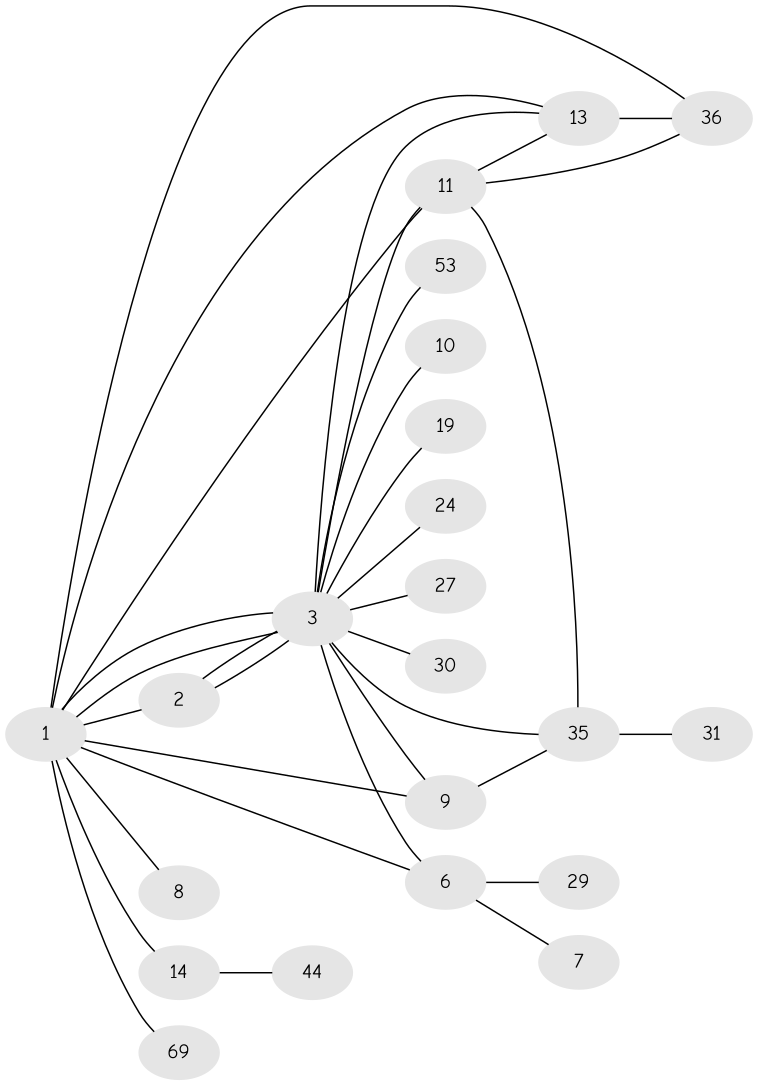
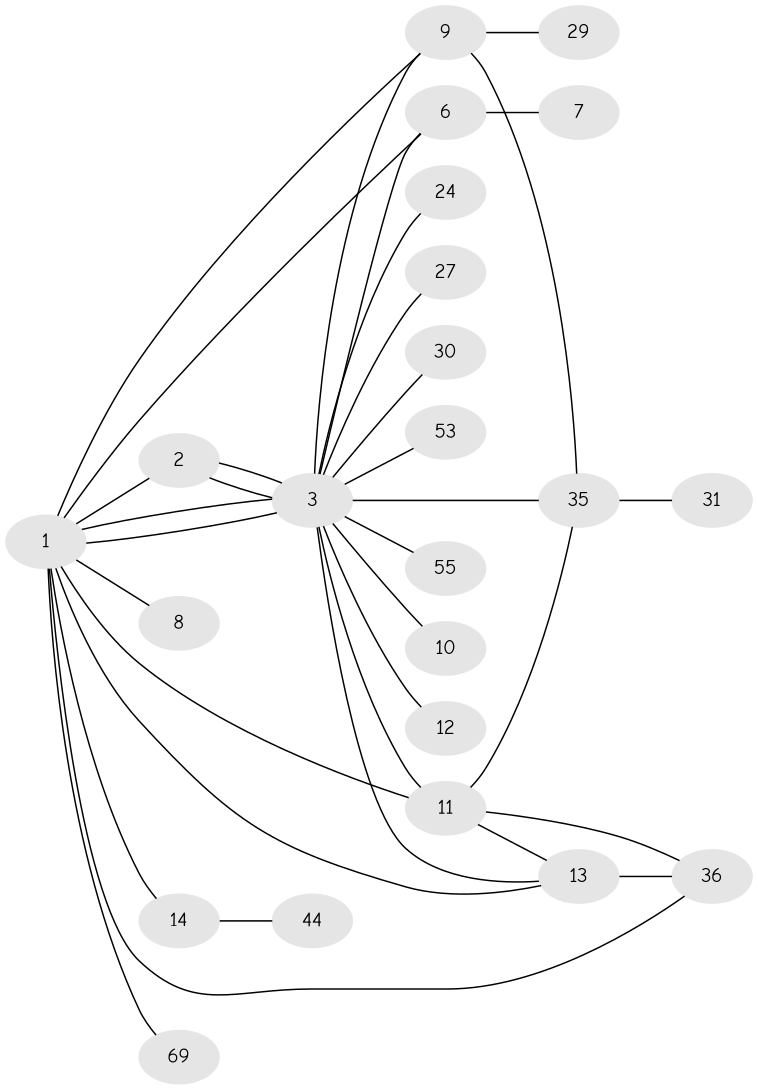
(446, 426) -> (446, 728)
none -> (446, 569)
(513, 882) -> (513, 33)
